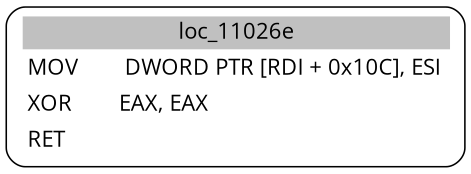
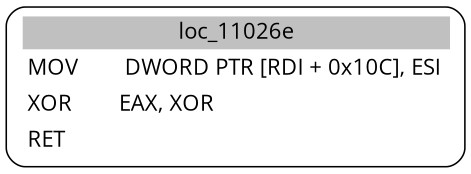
(118, 104) -> (121, 104)
